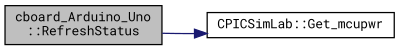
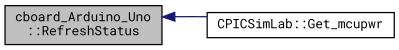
(178, 34) -> (191, 17)
